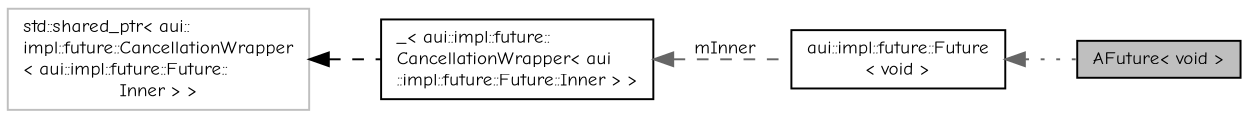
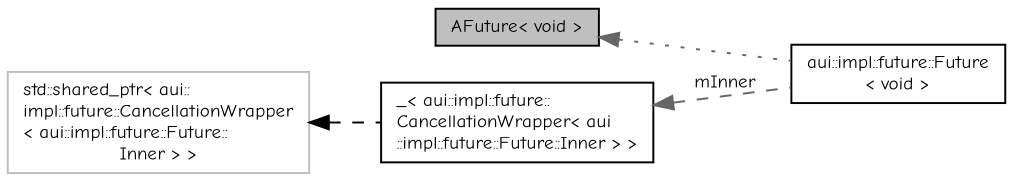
(1051, 59) -> (705, 50)
